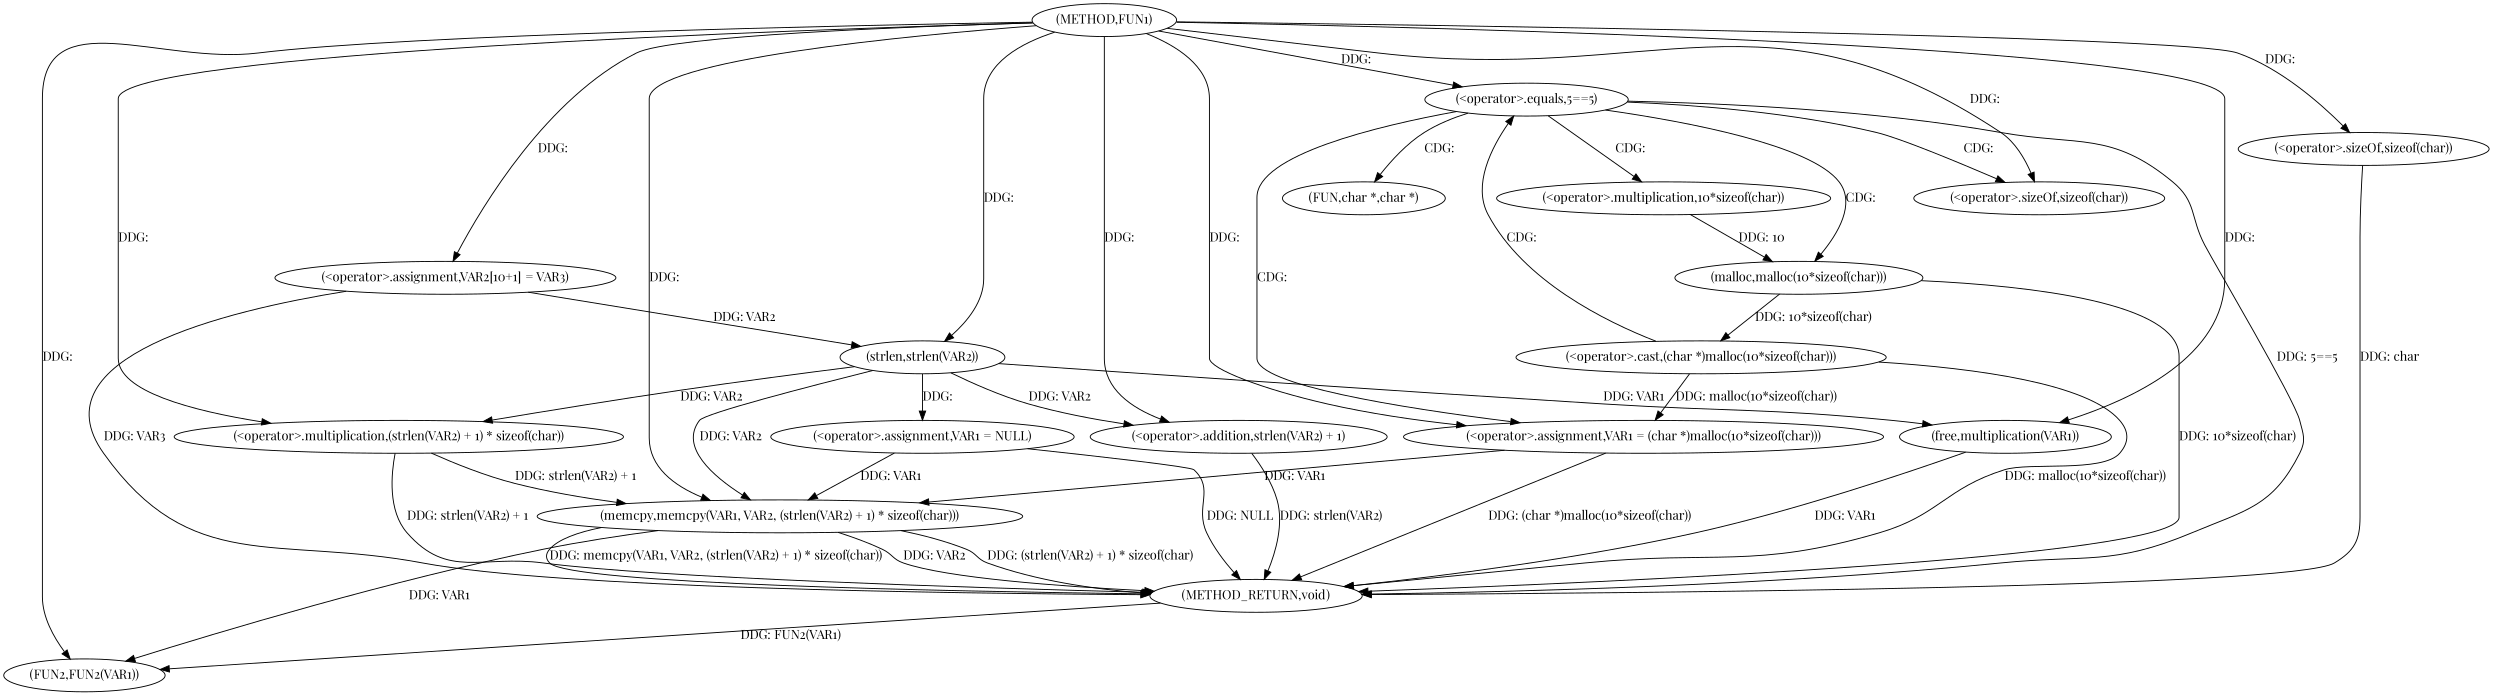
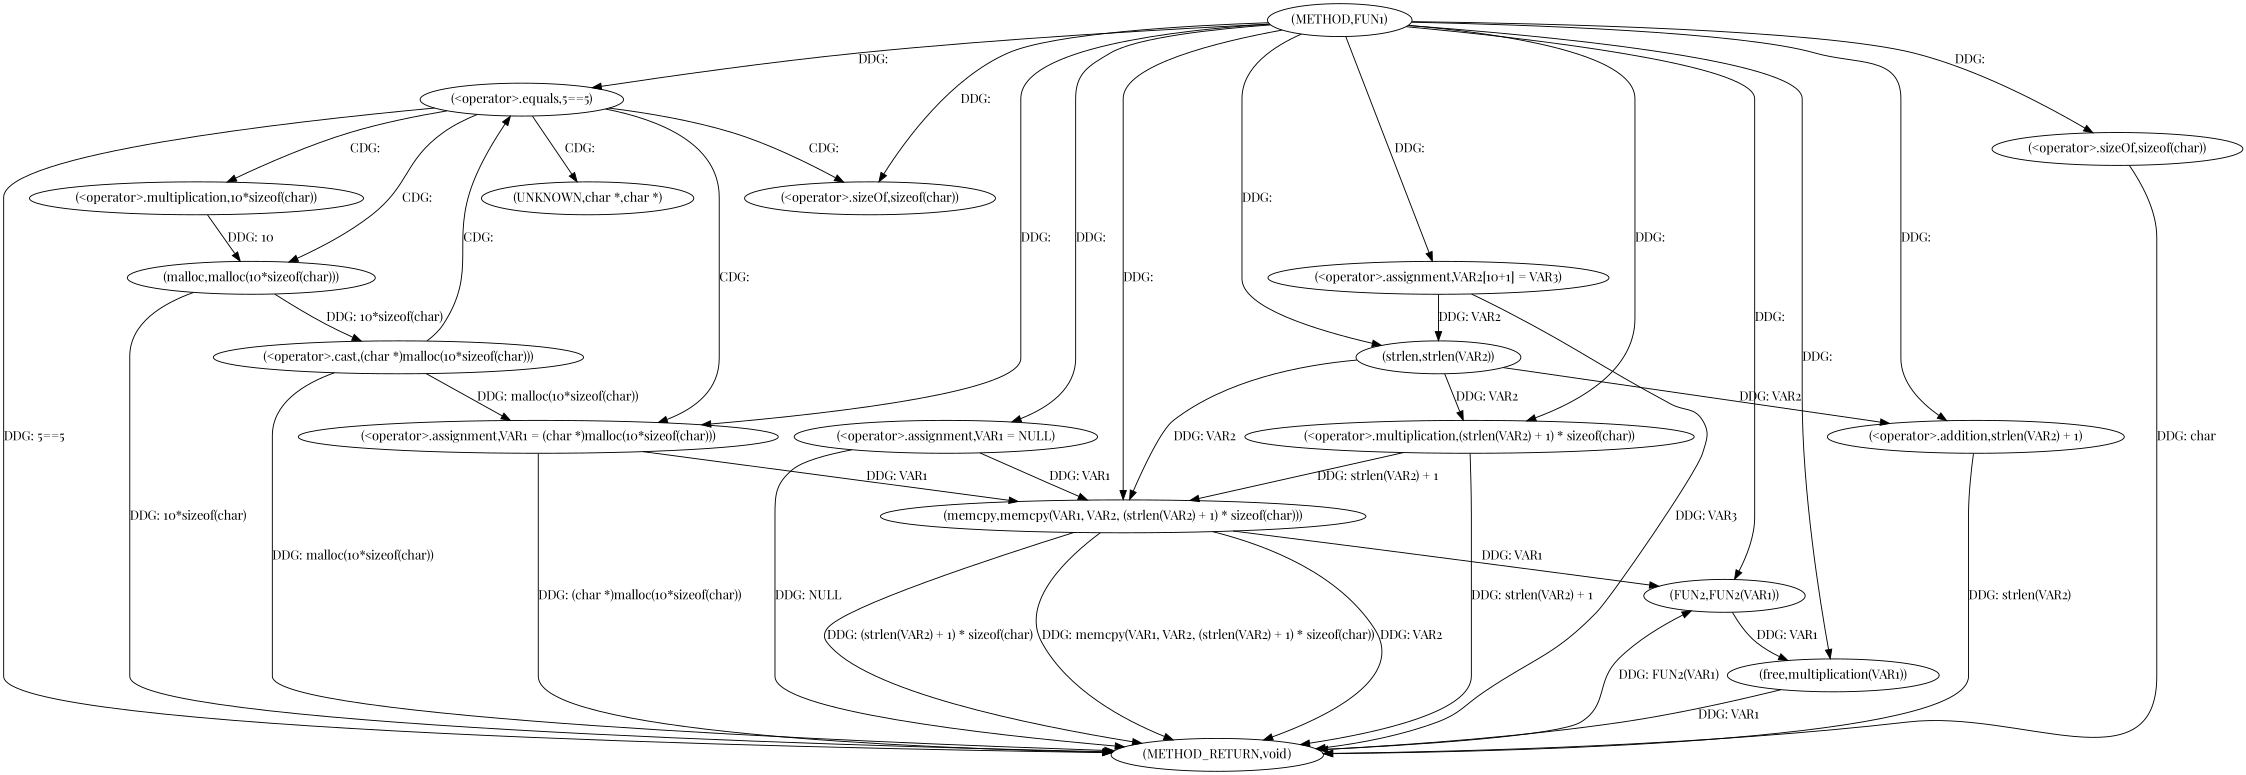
(1364, 198) -> (588, 198)
(922, 392) -> (1076, 160)
(1461, 395) -> (1752, 639)
